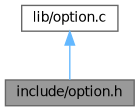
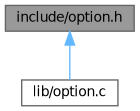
(70, 63) -> (70, 63)
